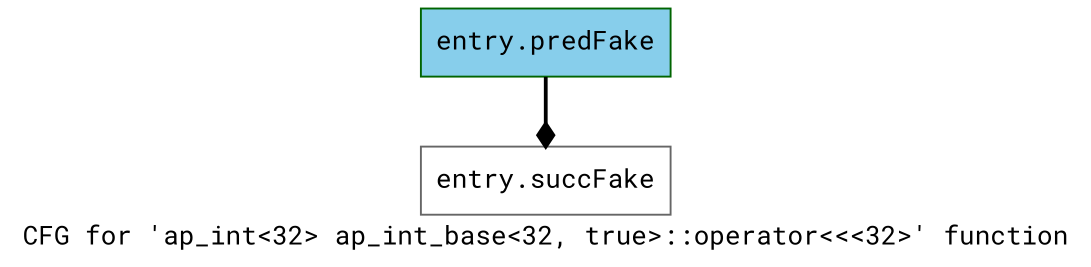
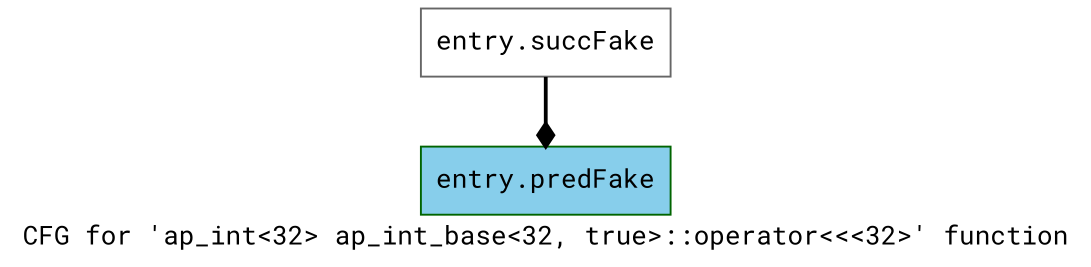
(546, 100) -> (546, 100)
